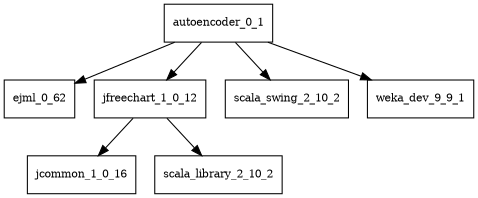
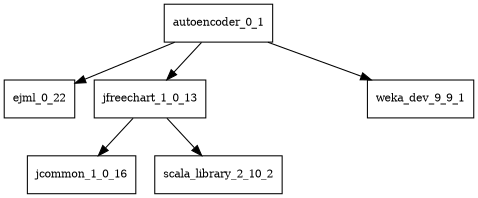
(39, 99) -> (39, 99)
(150, 99) -> (150, 99)
(287, 99) -> none
